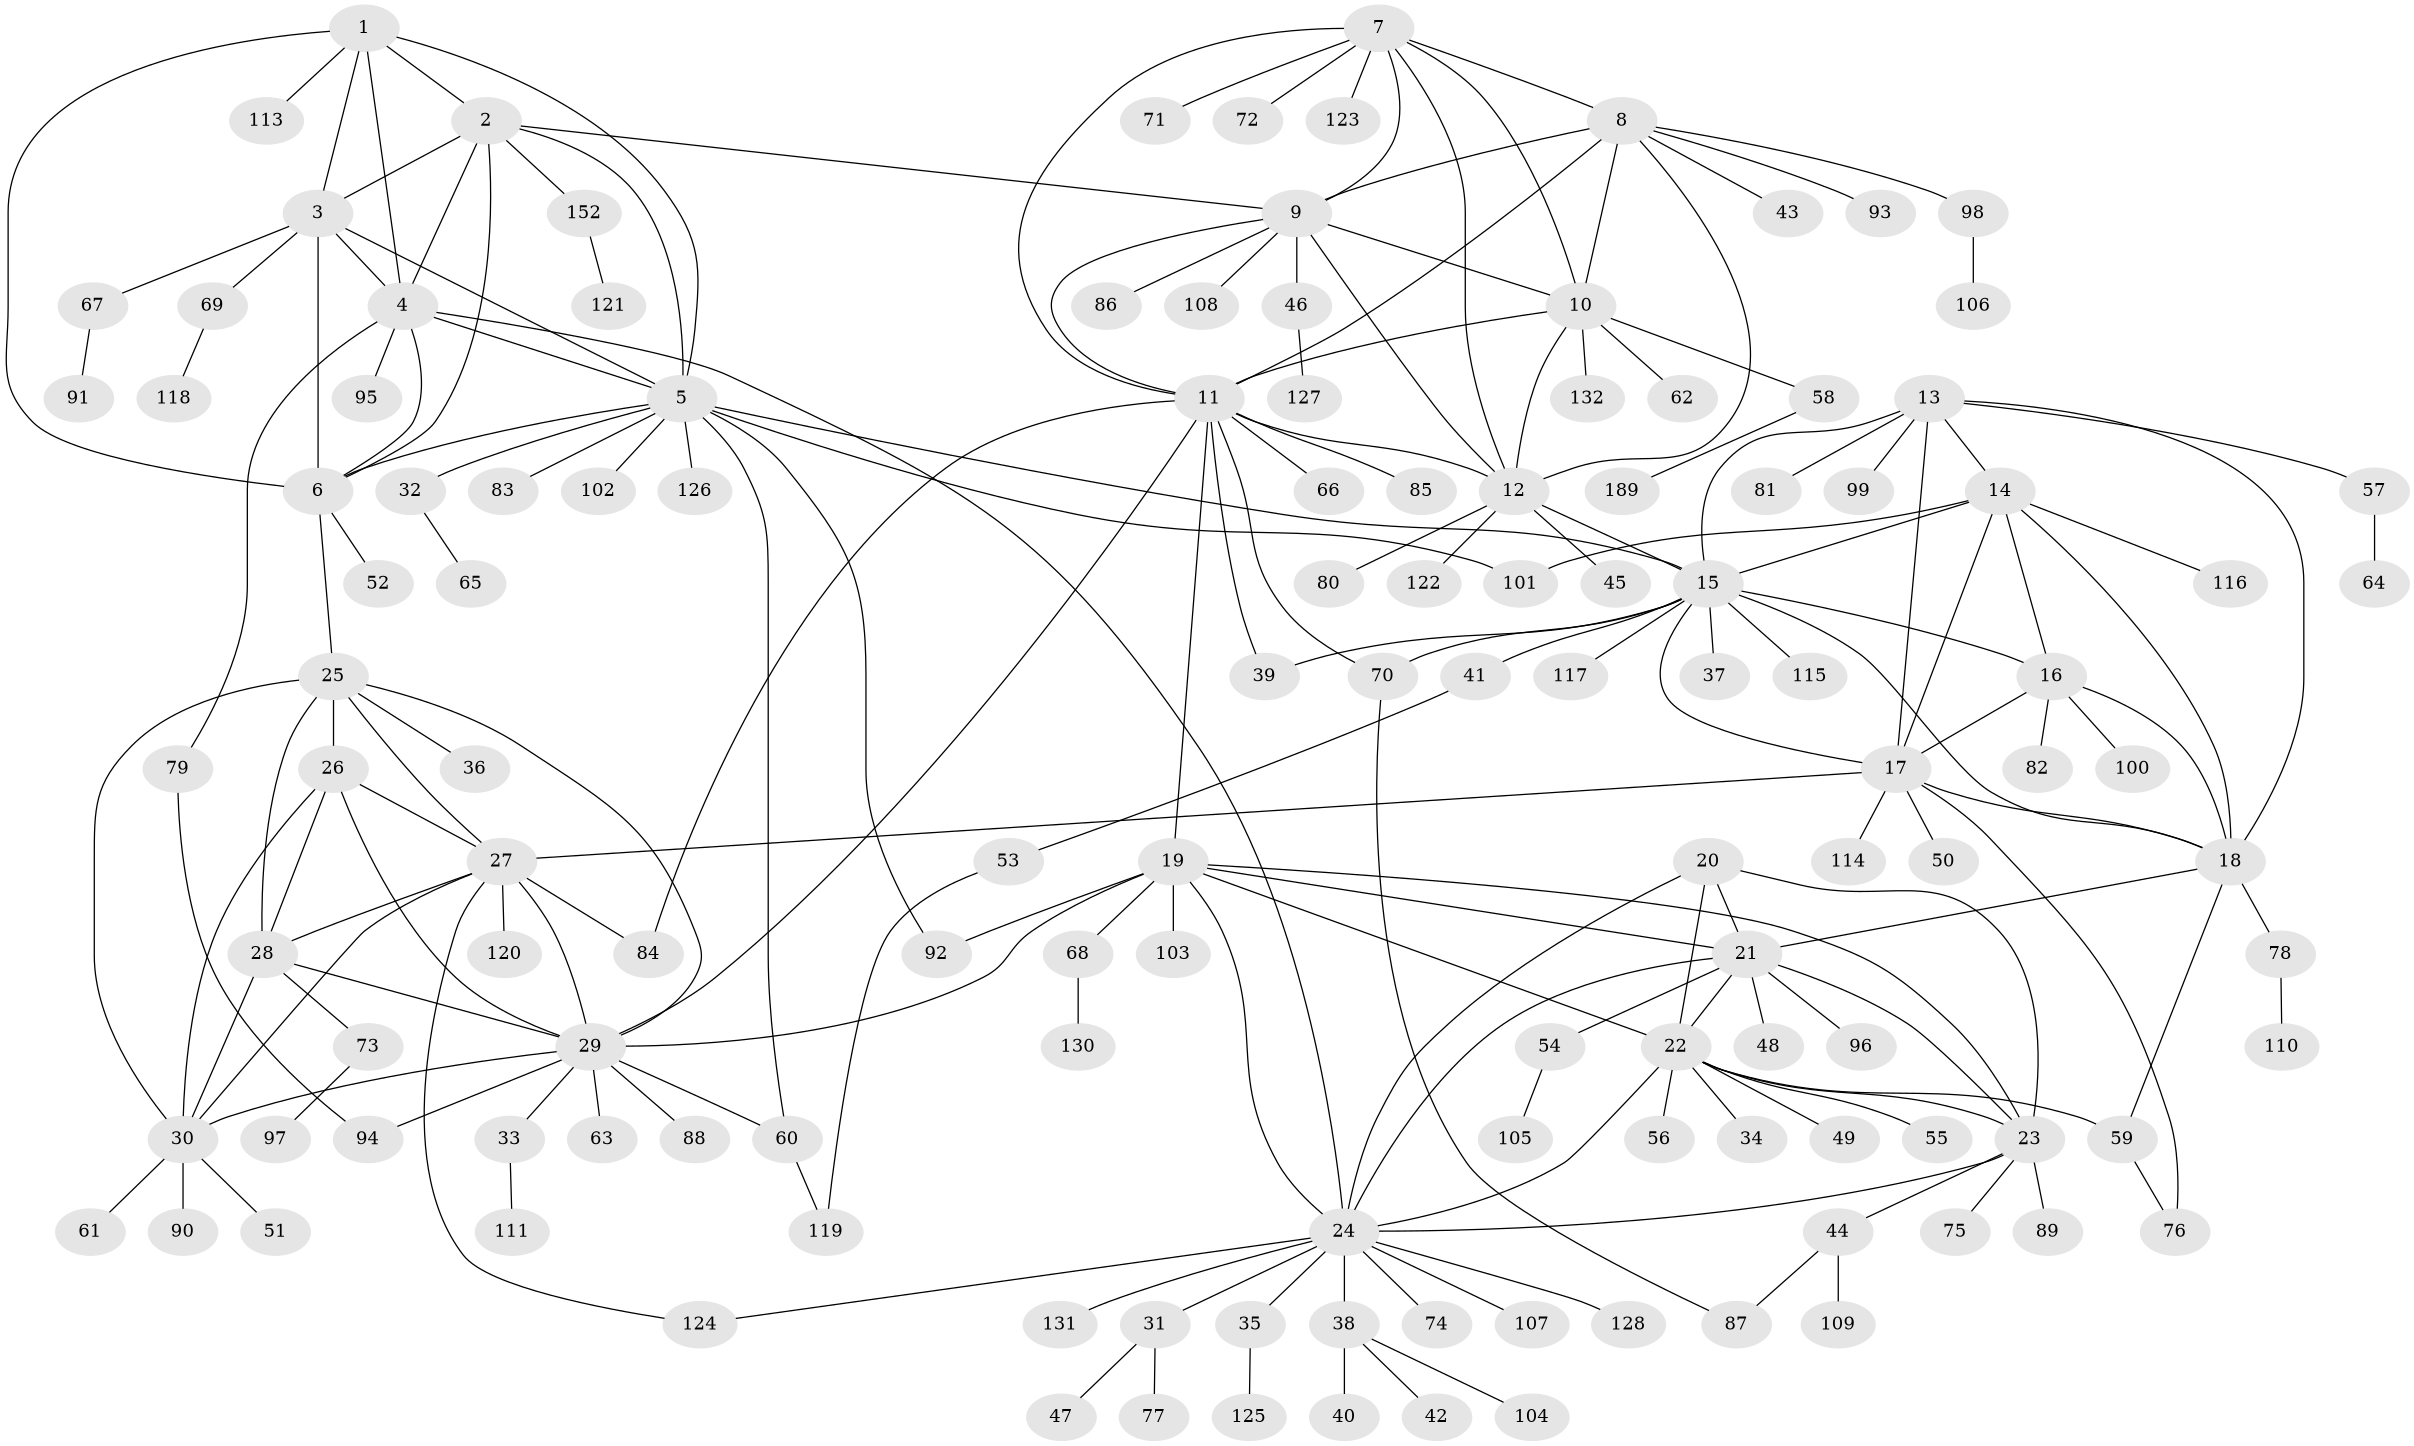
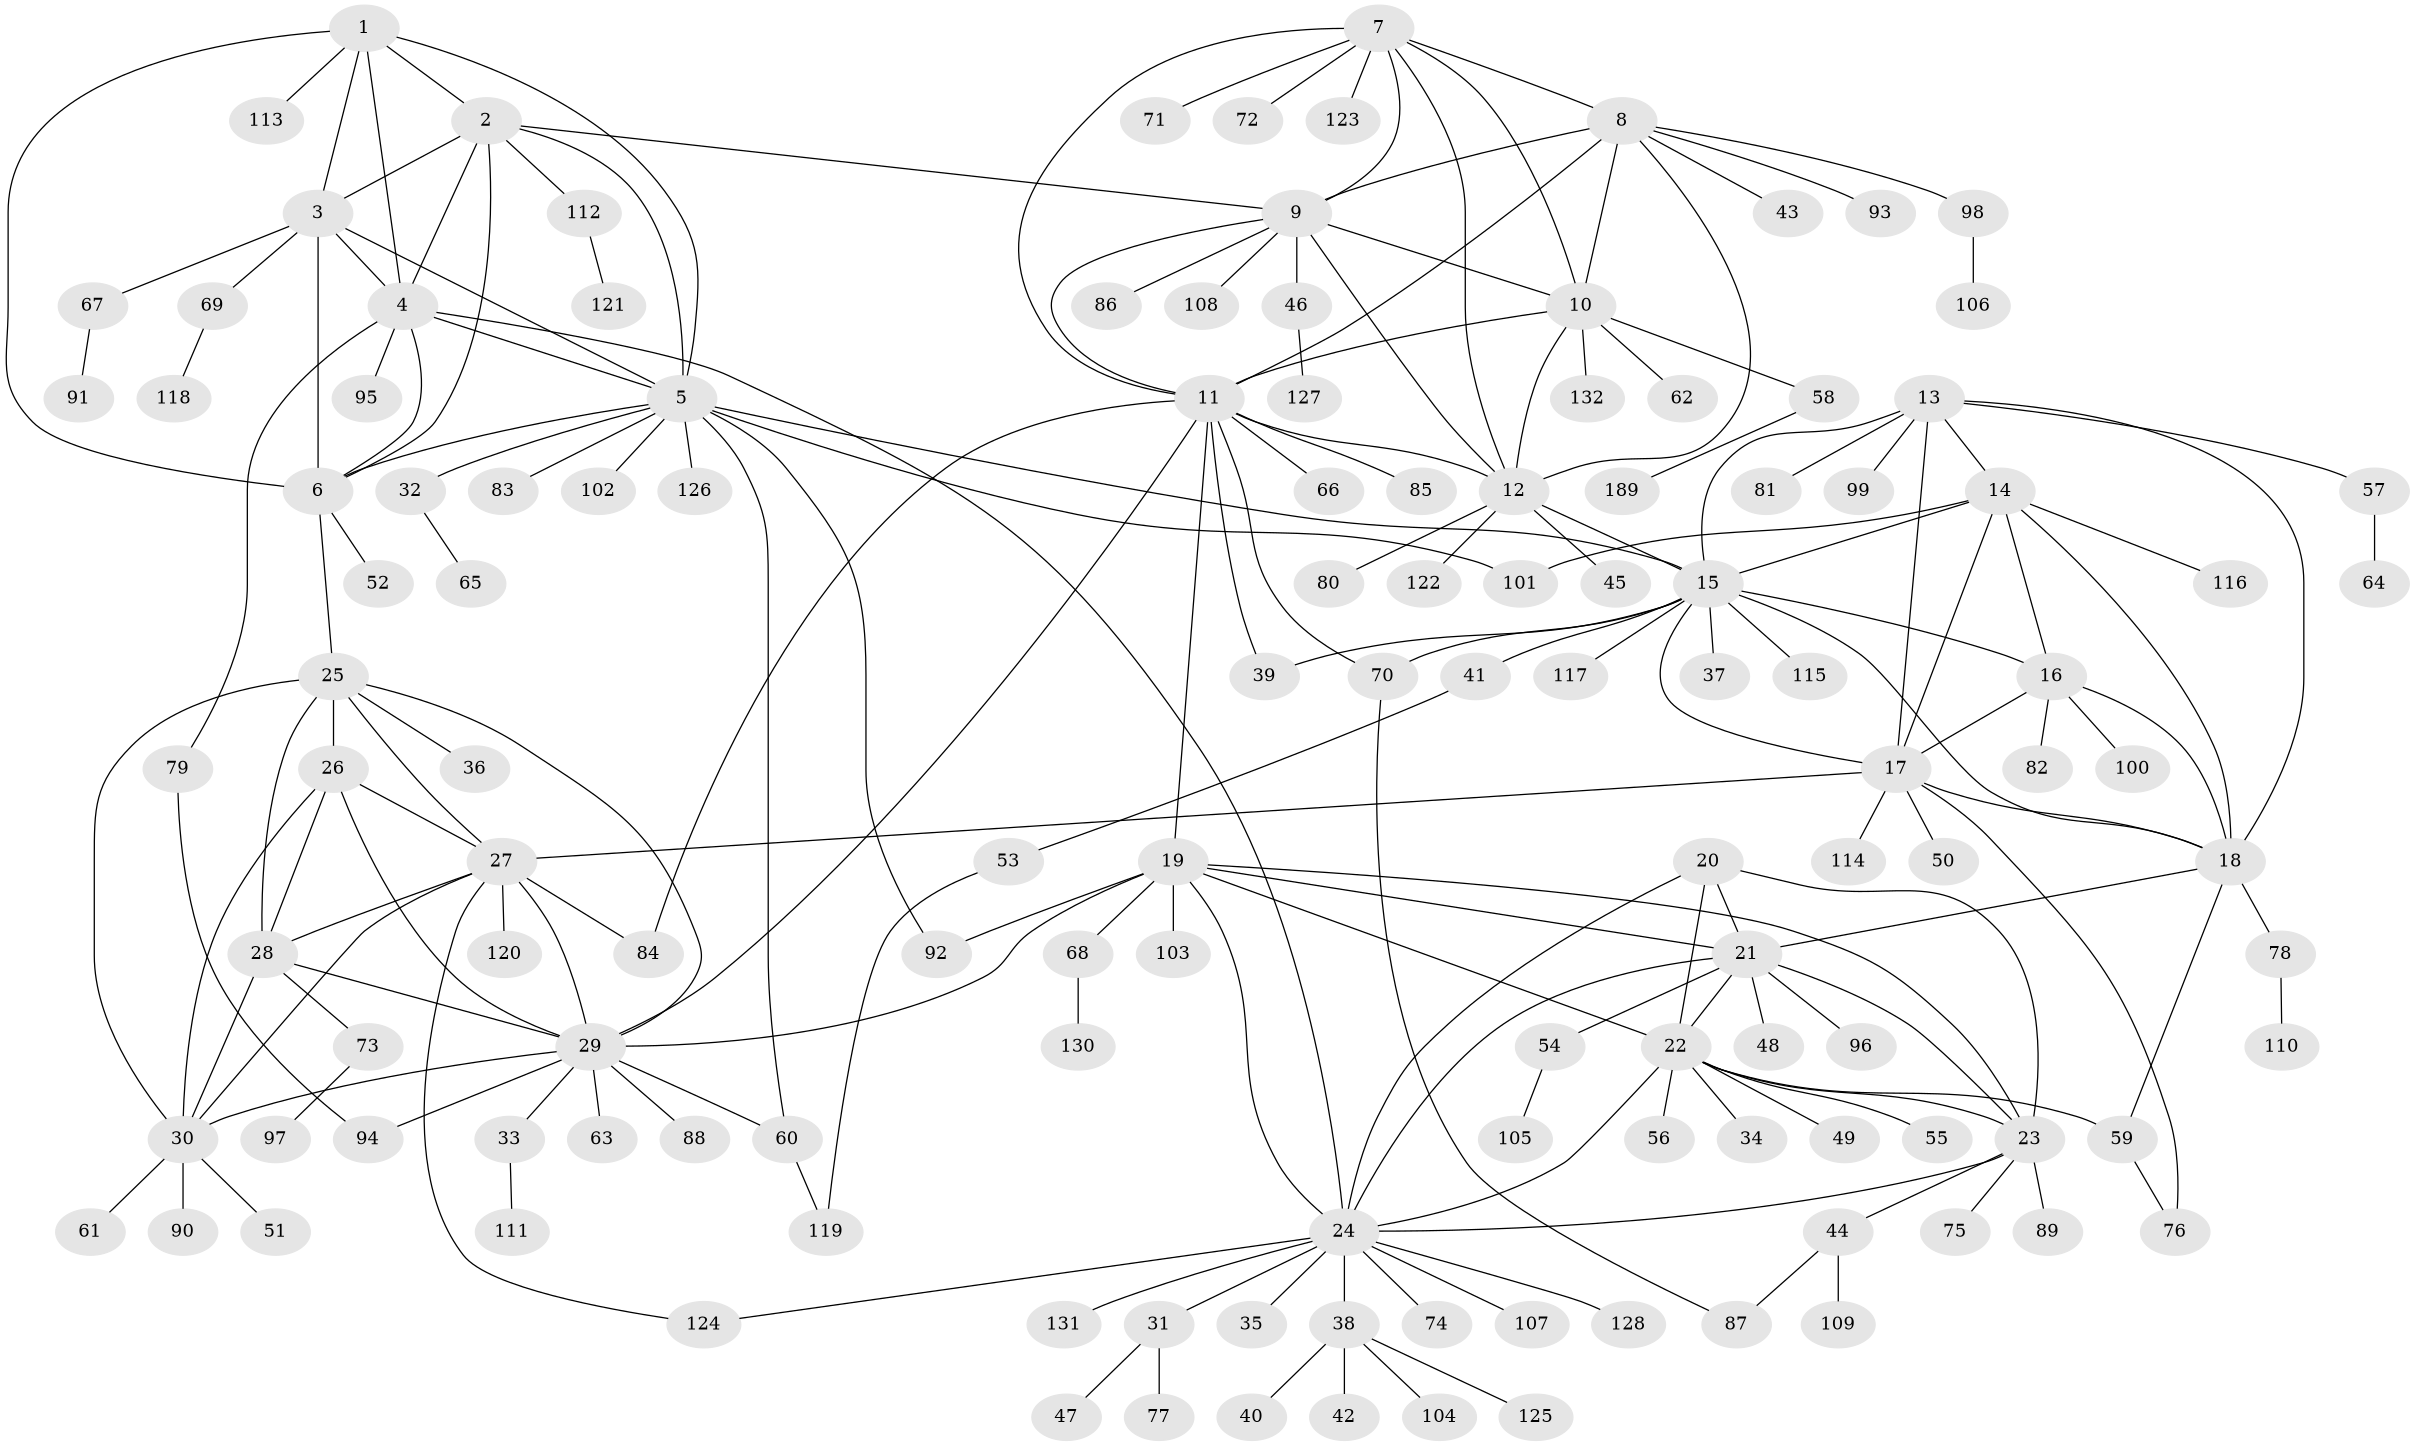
(584, 213) -> (584, 213)
(1250, 1371) -> (1439, 1371)
